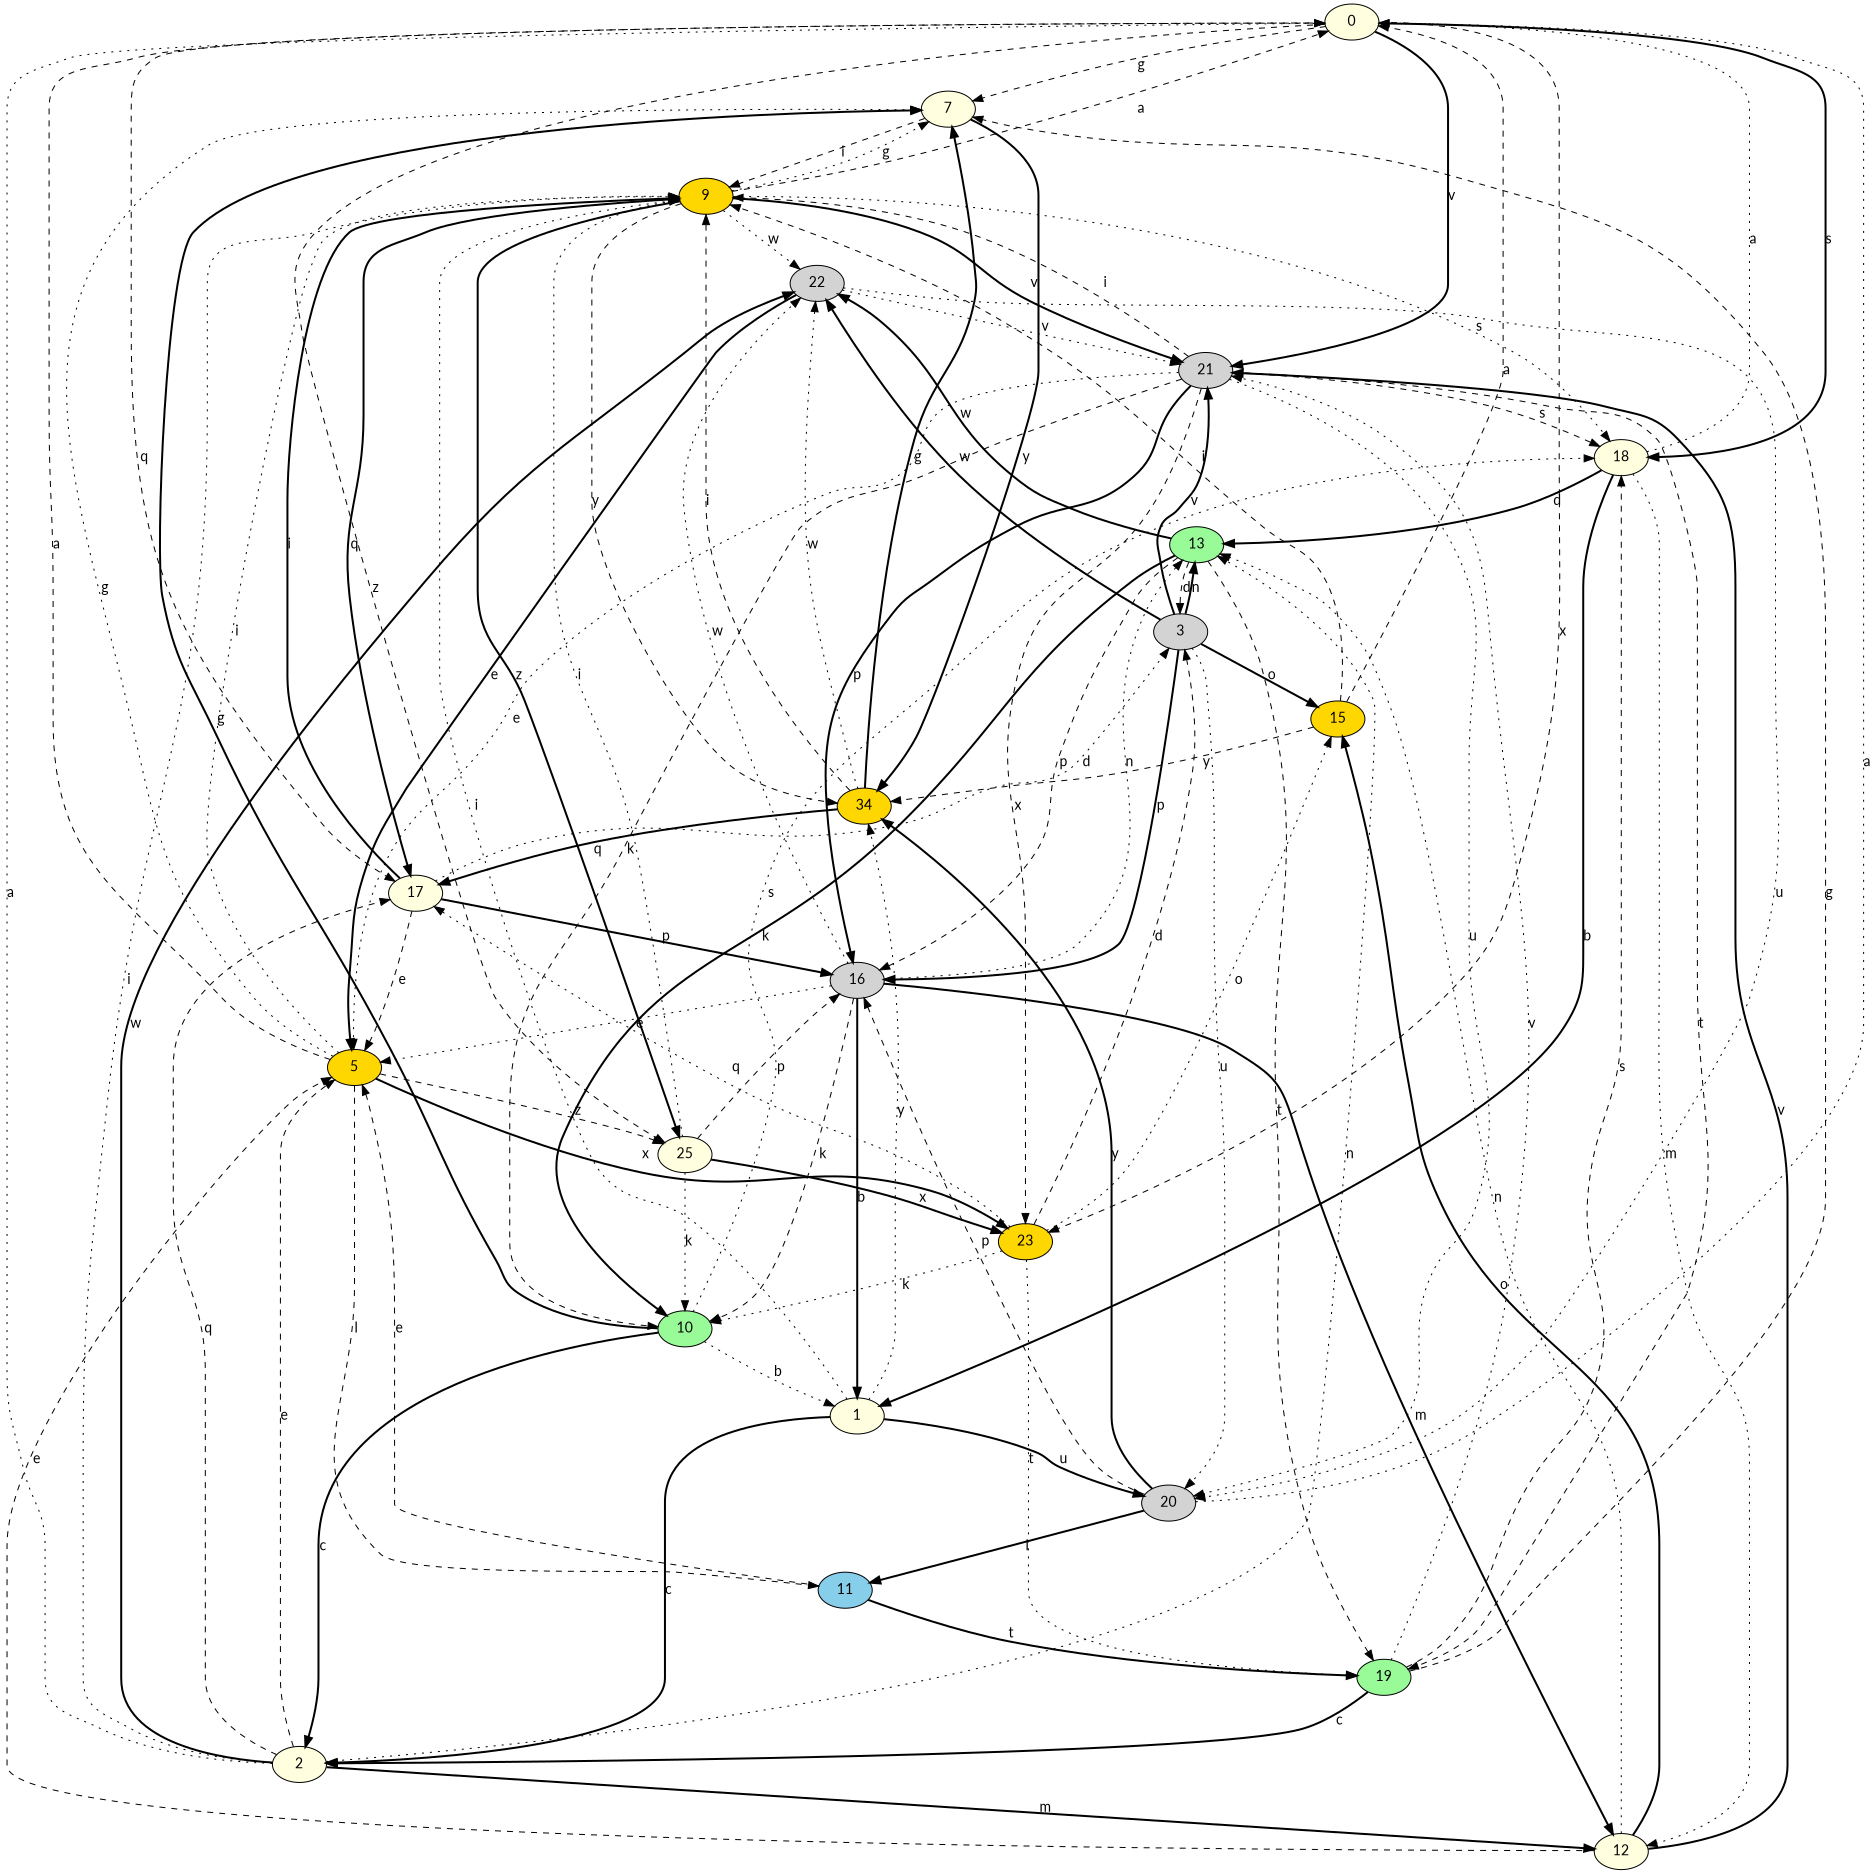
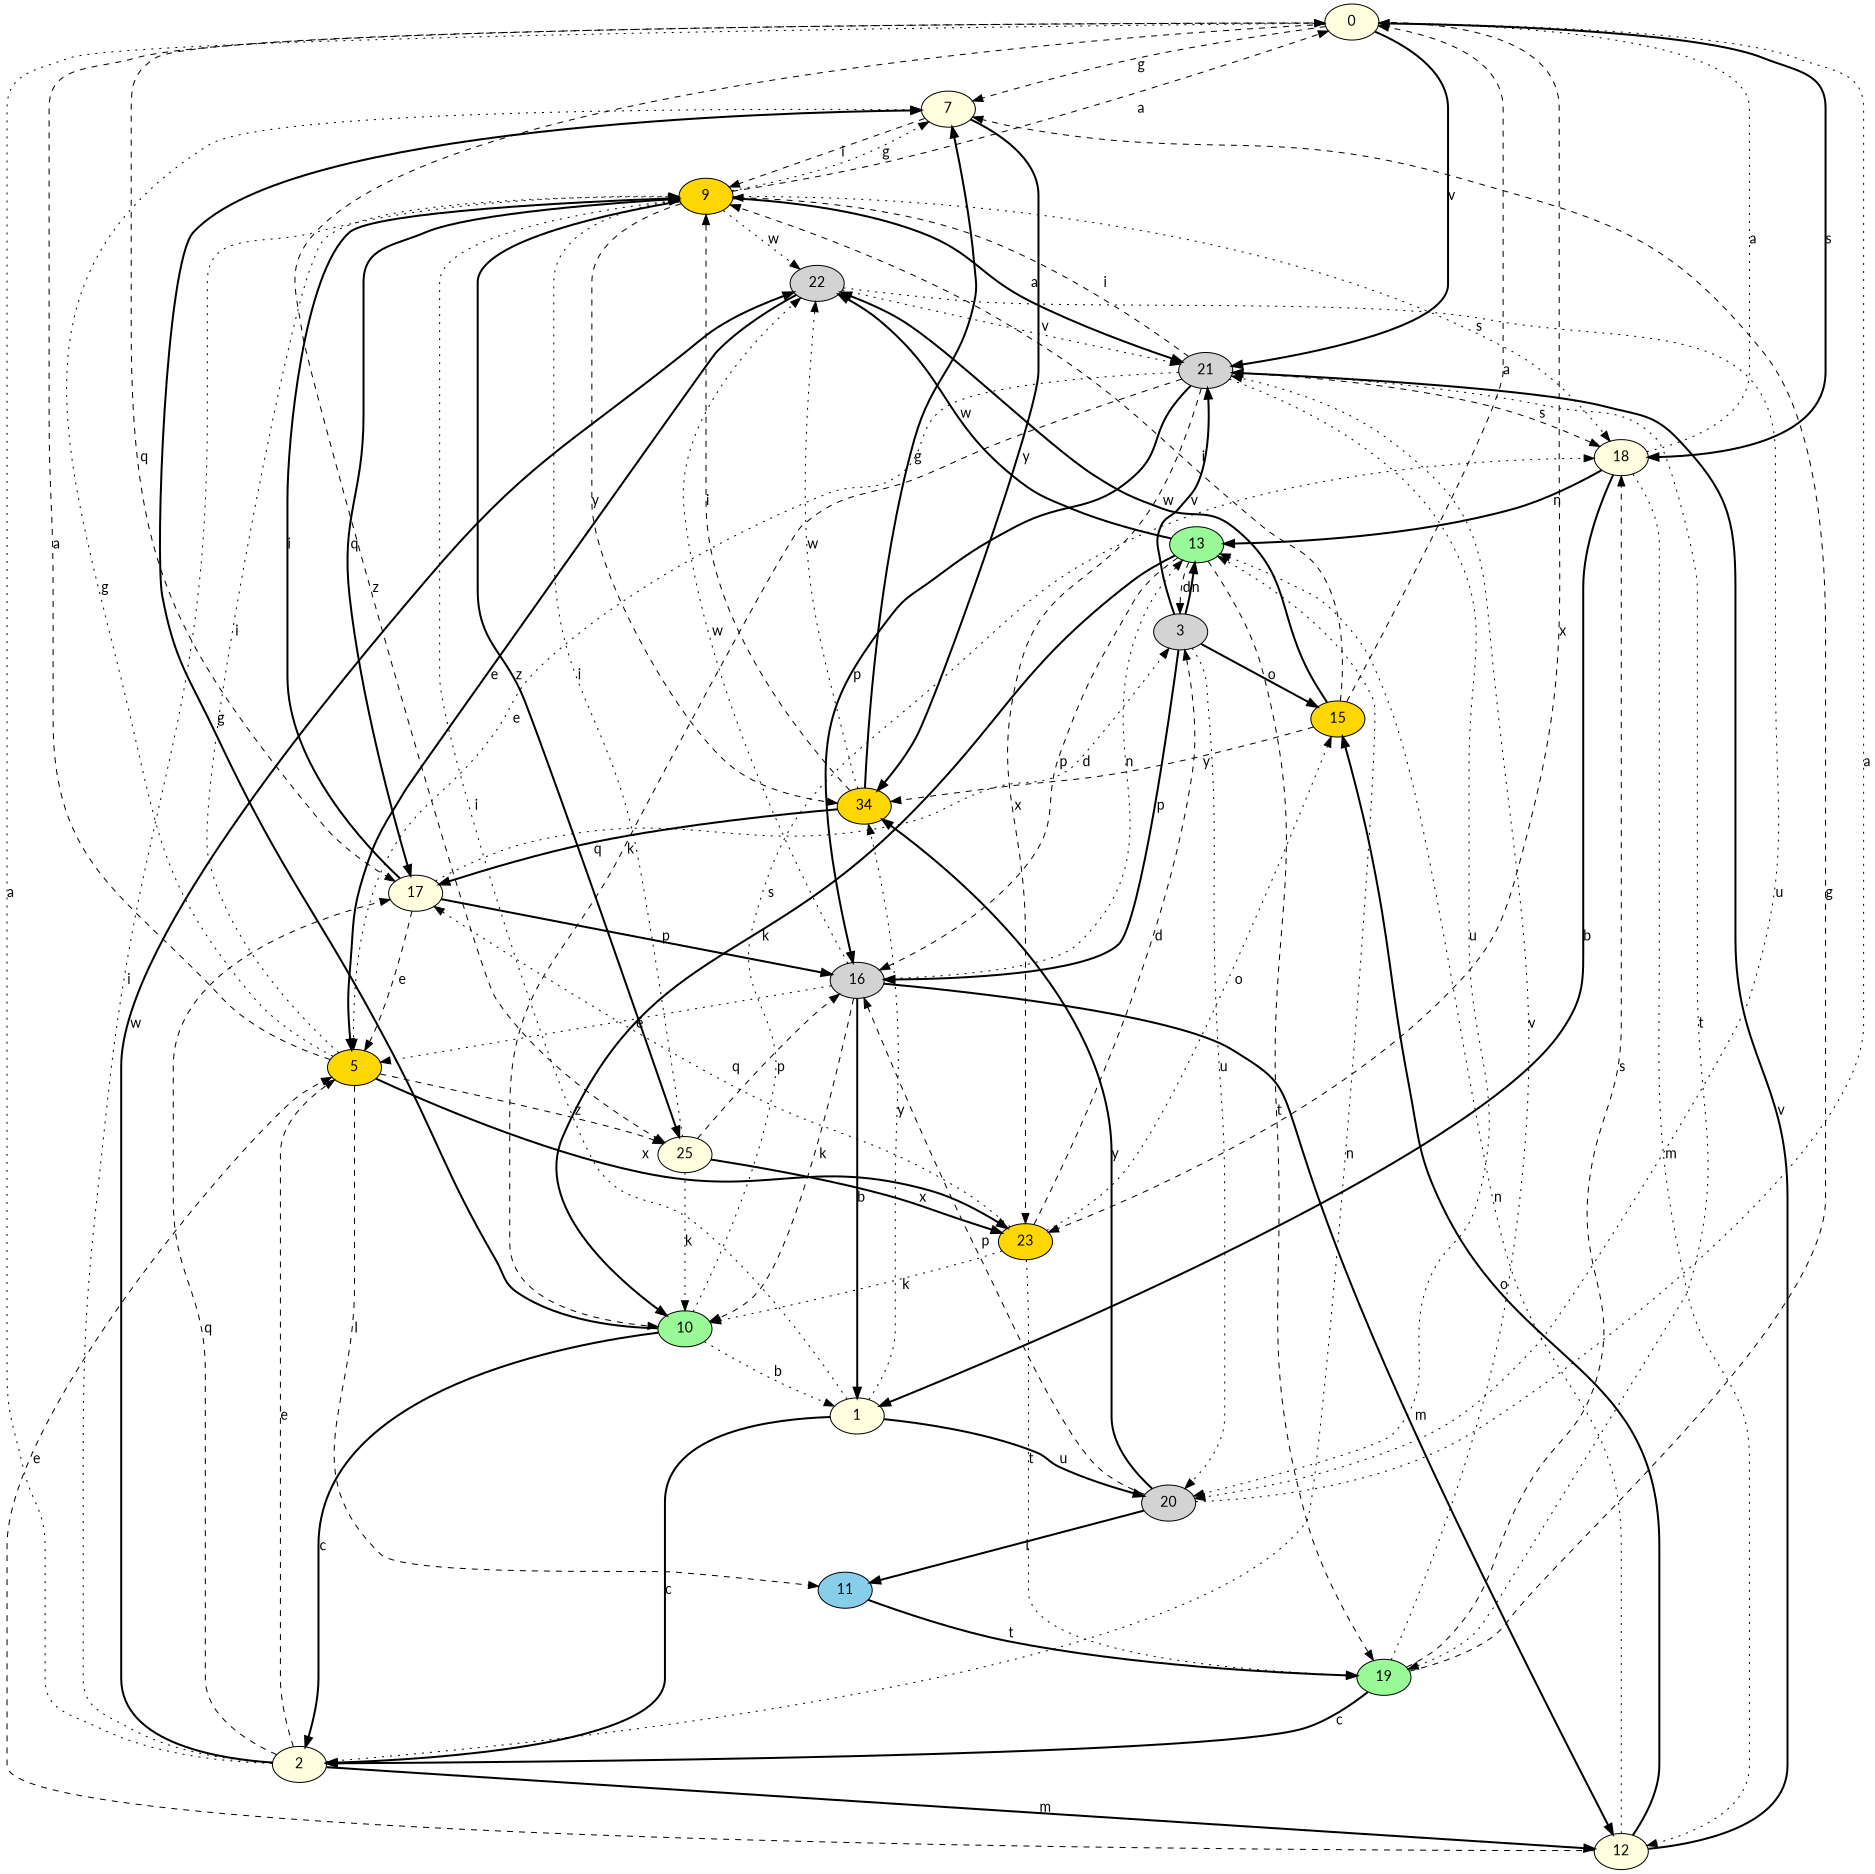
(1034, 283) -> (1034, 283)
(973, 488) -> (1129, 495)
(1557, 501) -> (1557, 501)
(1697, 881) -> (1697, 881)
(404, 1510) -> none
